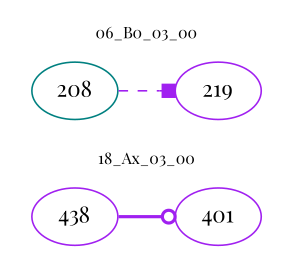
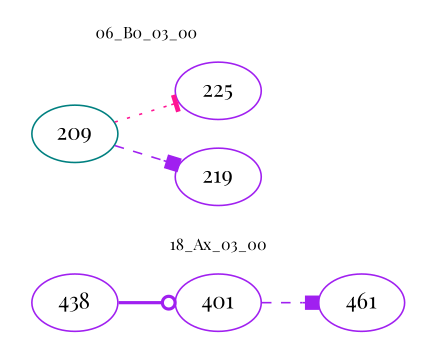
(75, 91) -> (75, 134)
none -> (218, 91)
none -> (362, 303)
